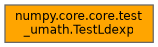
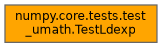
(79, 24) -> (81, 24)
